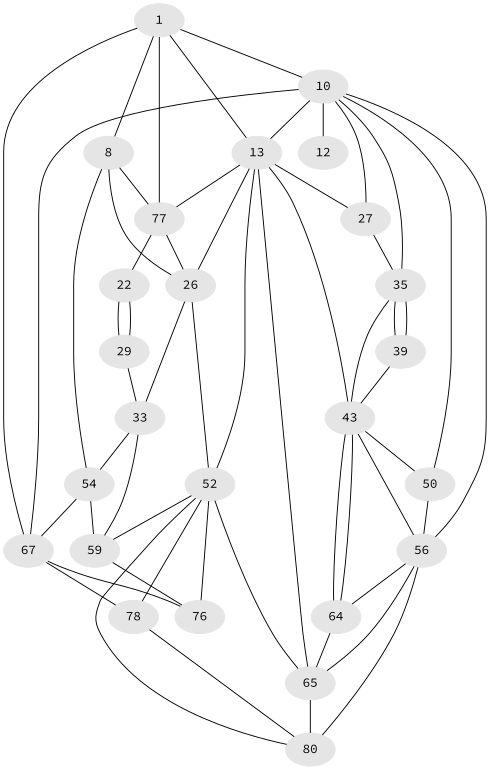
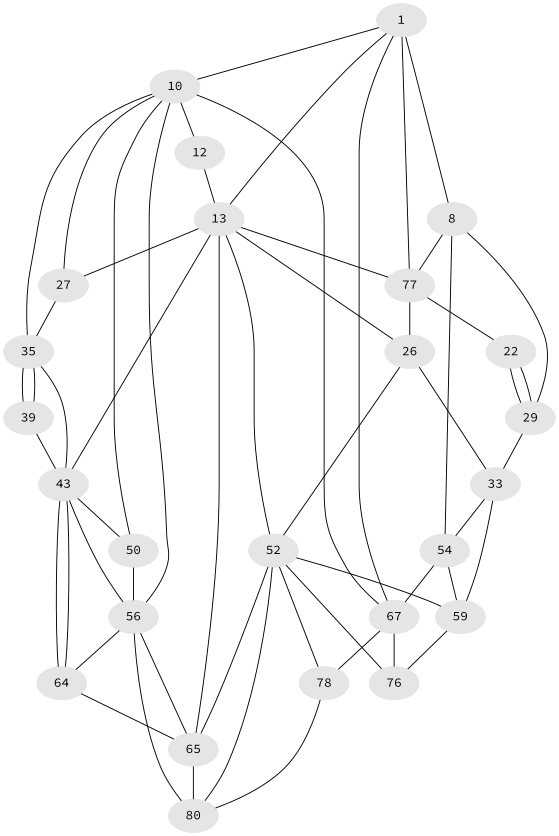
(290, 120) -> (210, 186)
(124, 232) -> (531, 308)
